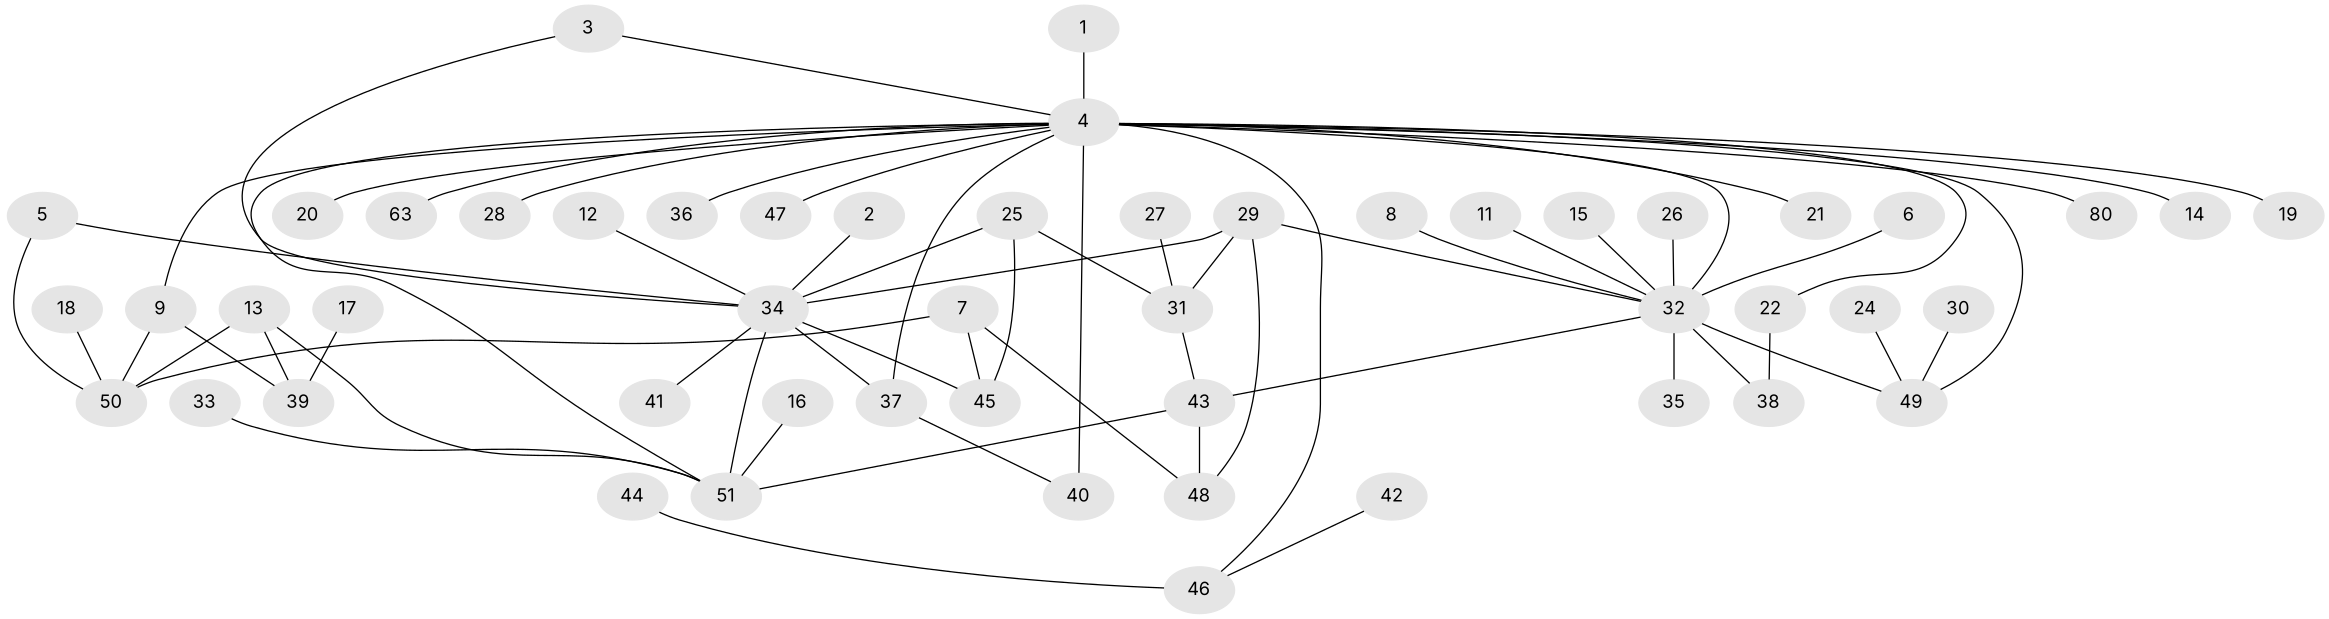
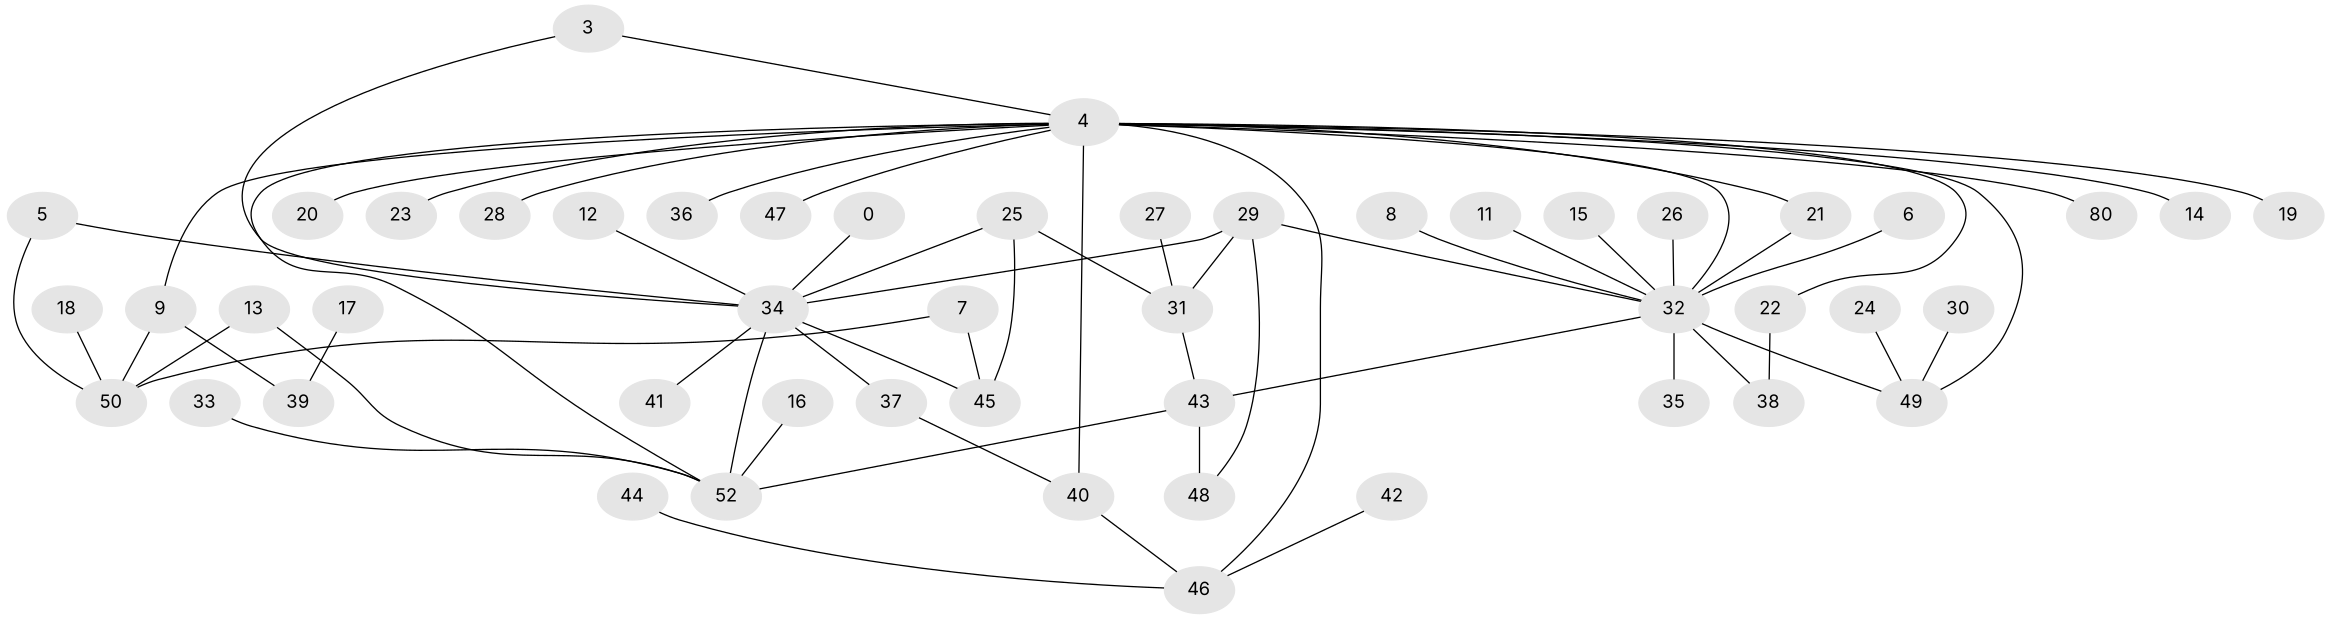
(1084, 29) -> none
(401, 216) -> (401, 216)
(869, 216) -> (869, 216)
(937, 232) -> none
none -> (1745, 263)
(280, 363) -> none
(1071, 395) -> none
(726, 497) -> (726, 497)
none -> (1139, 543)
